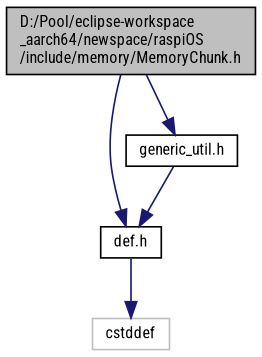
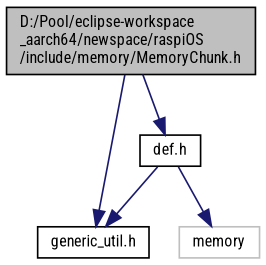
(160, 189) -> (137, 190)
(131, 334) -> (219, 242)
